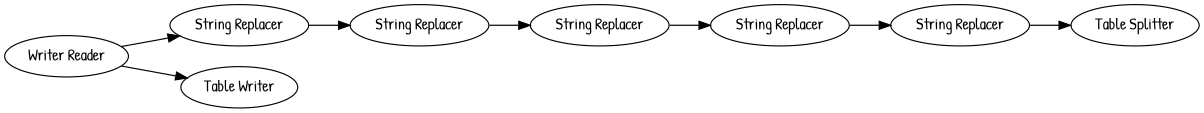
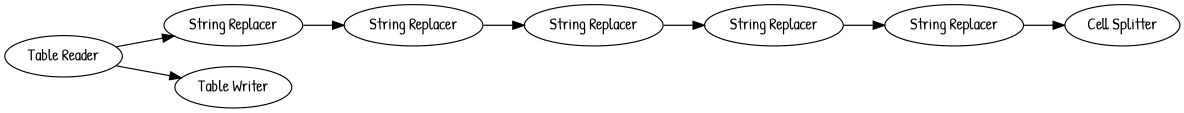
(1135, 25) -> (1122, 25)
(67, 56) -> (64, 56)
